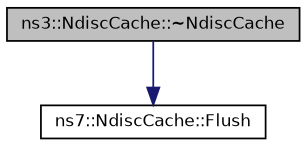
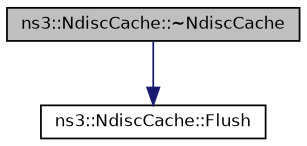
(153, 122) -> (153, 122)
